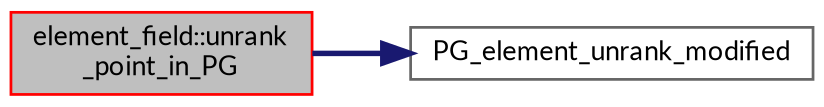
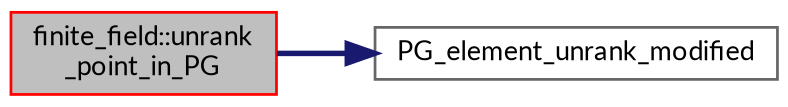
(162, 53) -> (144, 53)
